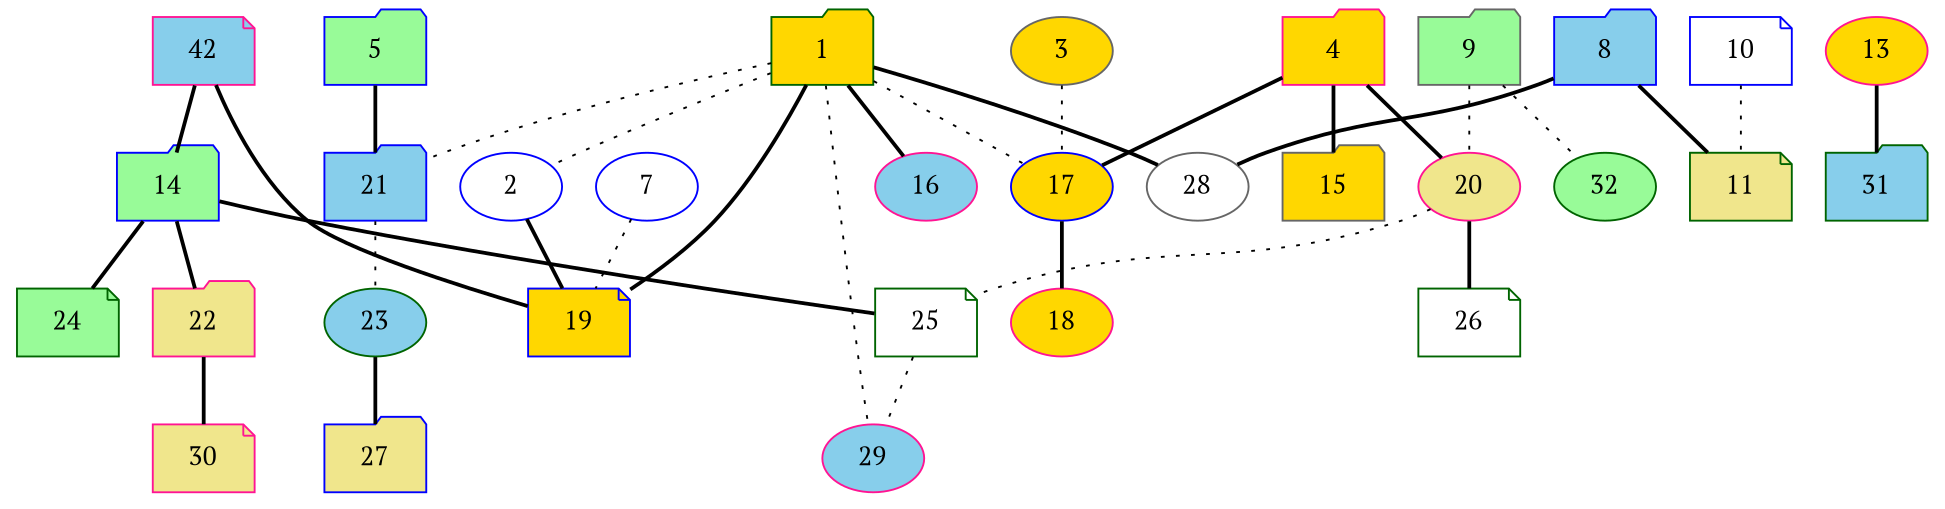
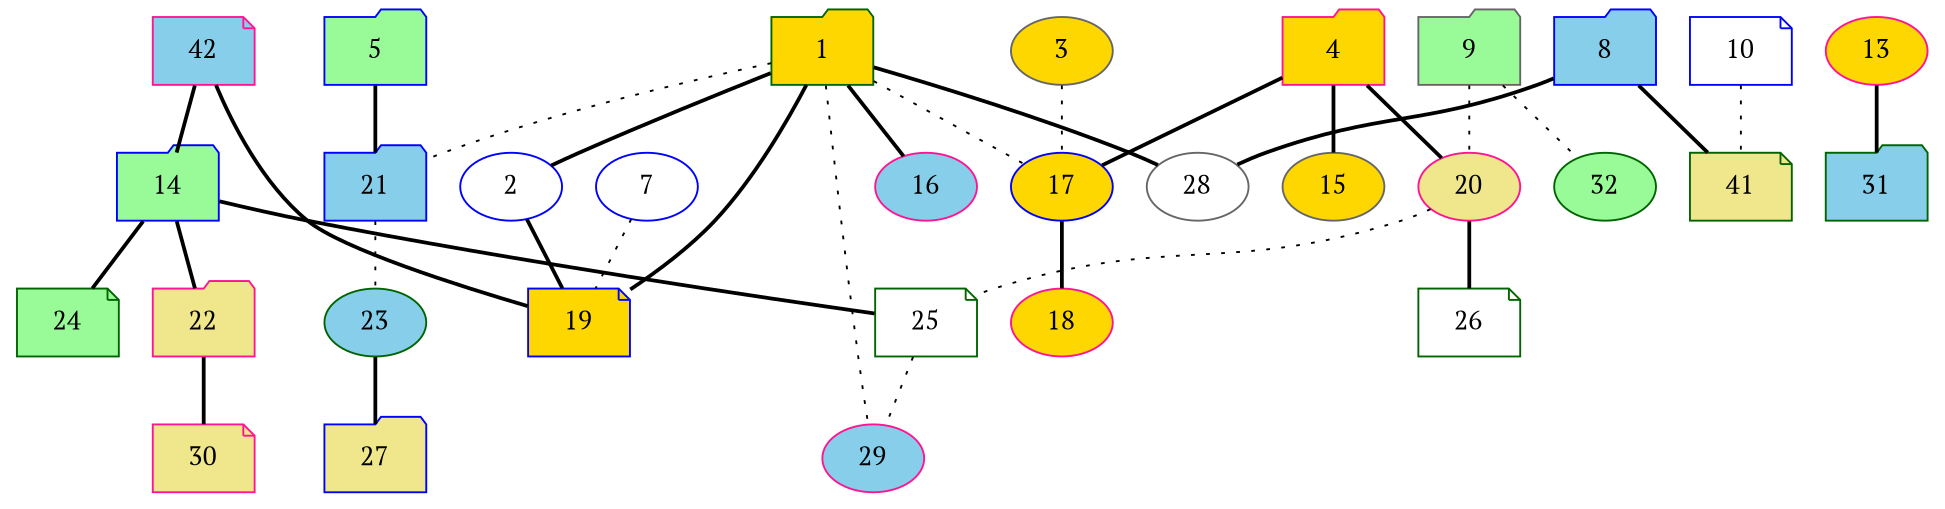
(660, 118) -> (660, 118)
(1333, 187) -> (1333, 187)
(1741, 187) -> (1741, 187)
